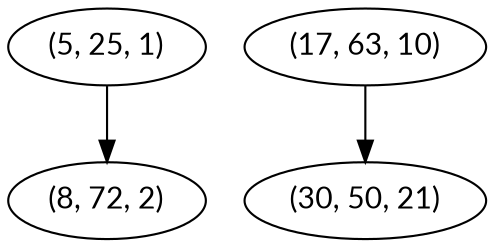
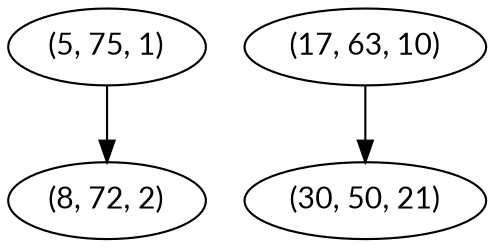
(107, 47) -> (107, 47)
